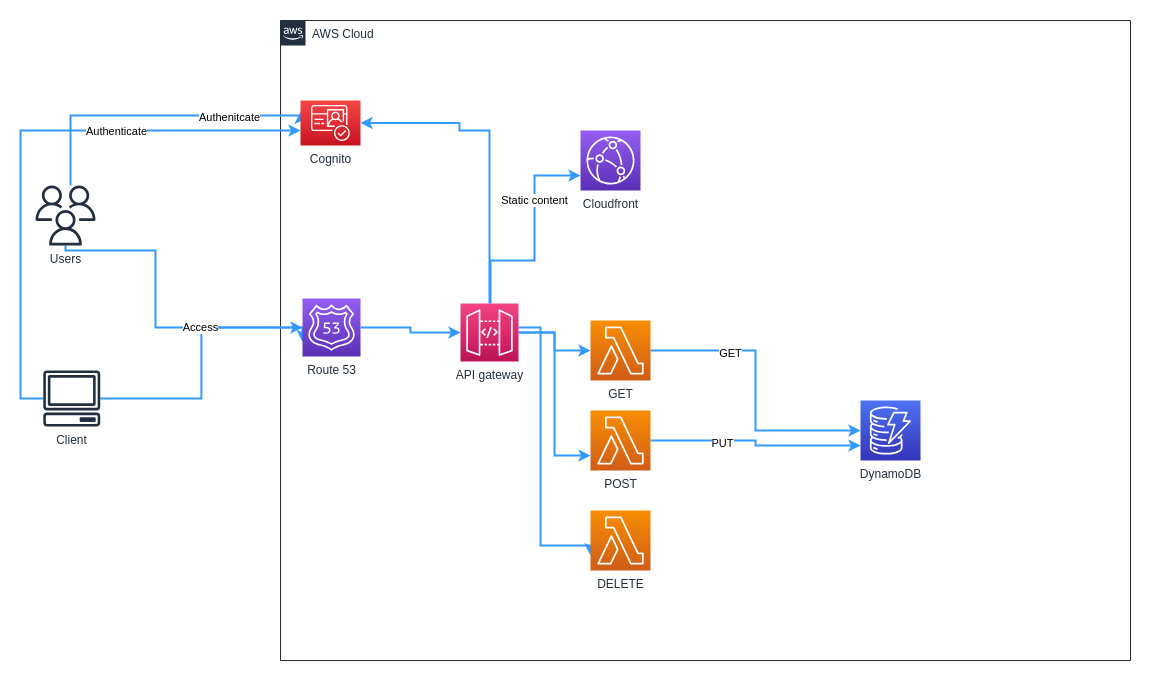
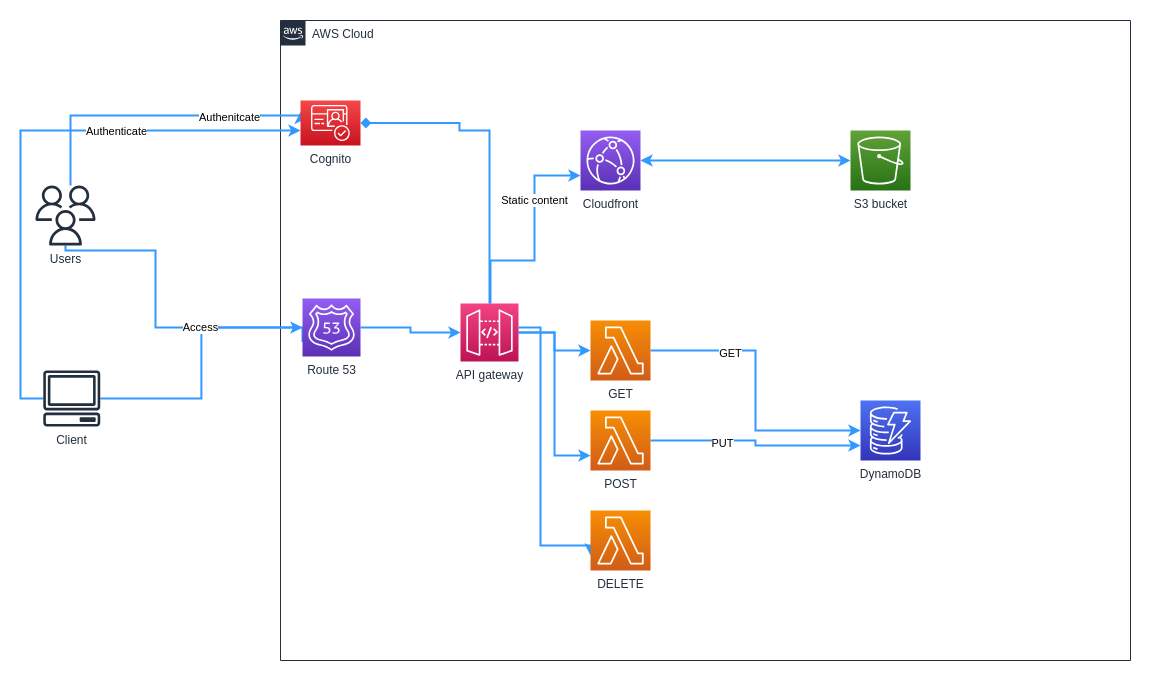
(371, 123) -> (371, 123)
none -> (745, 161)
none -> (881, 161)
(299, 328) -> (303, 331)
